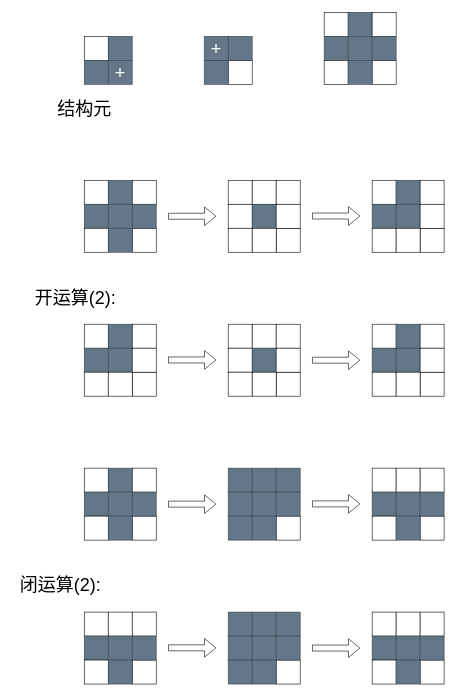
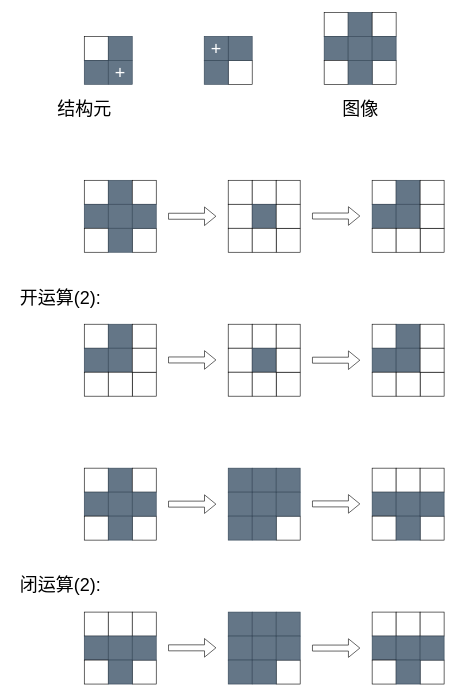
none -> (360, 108)
(75, 297) -> (60, 297)
